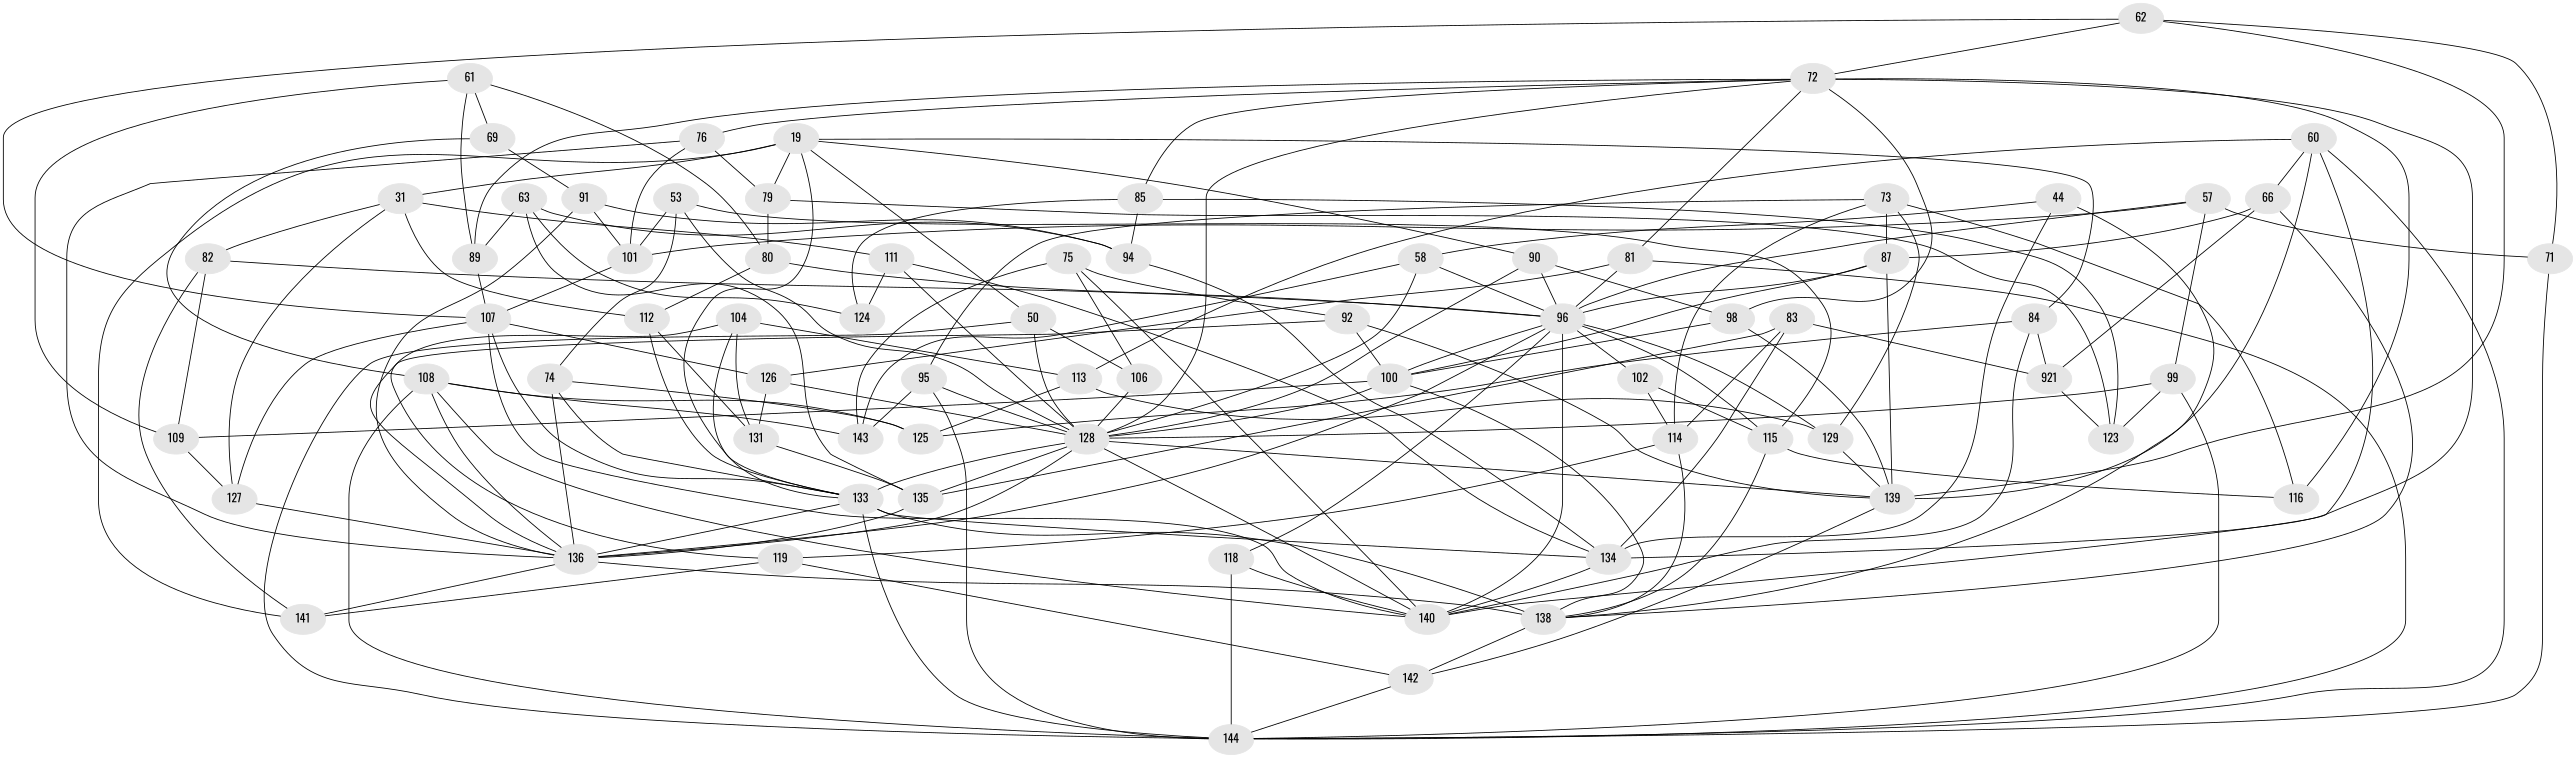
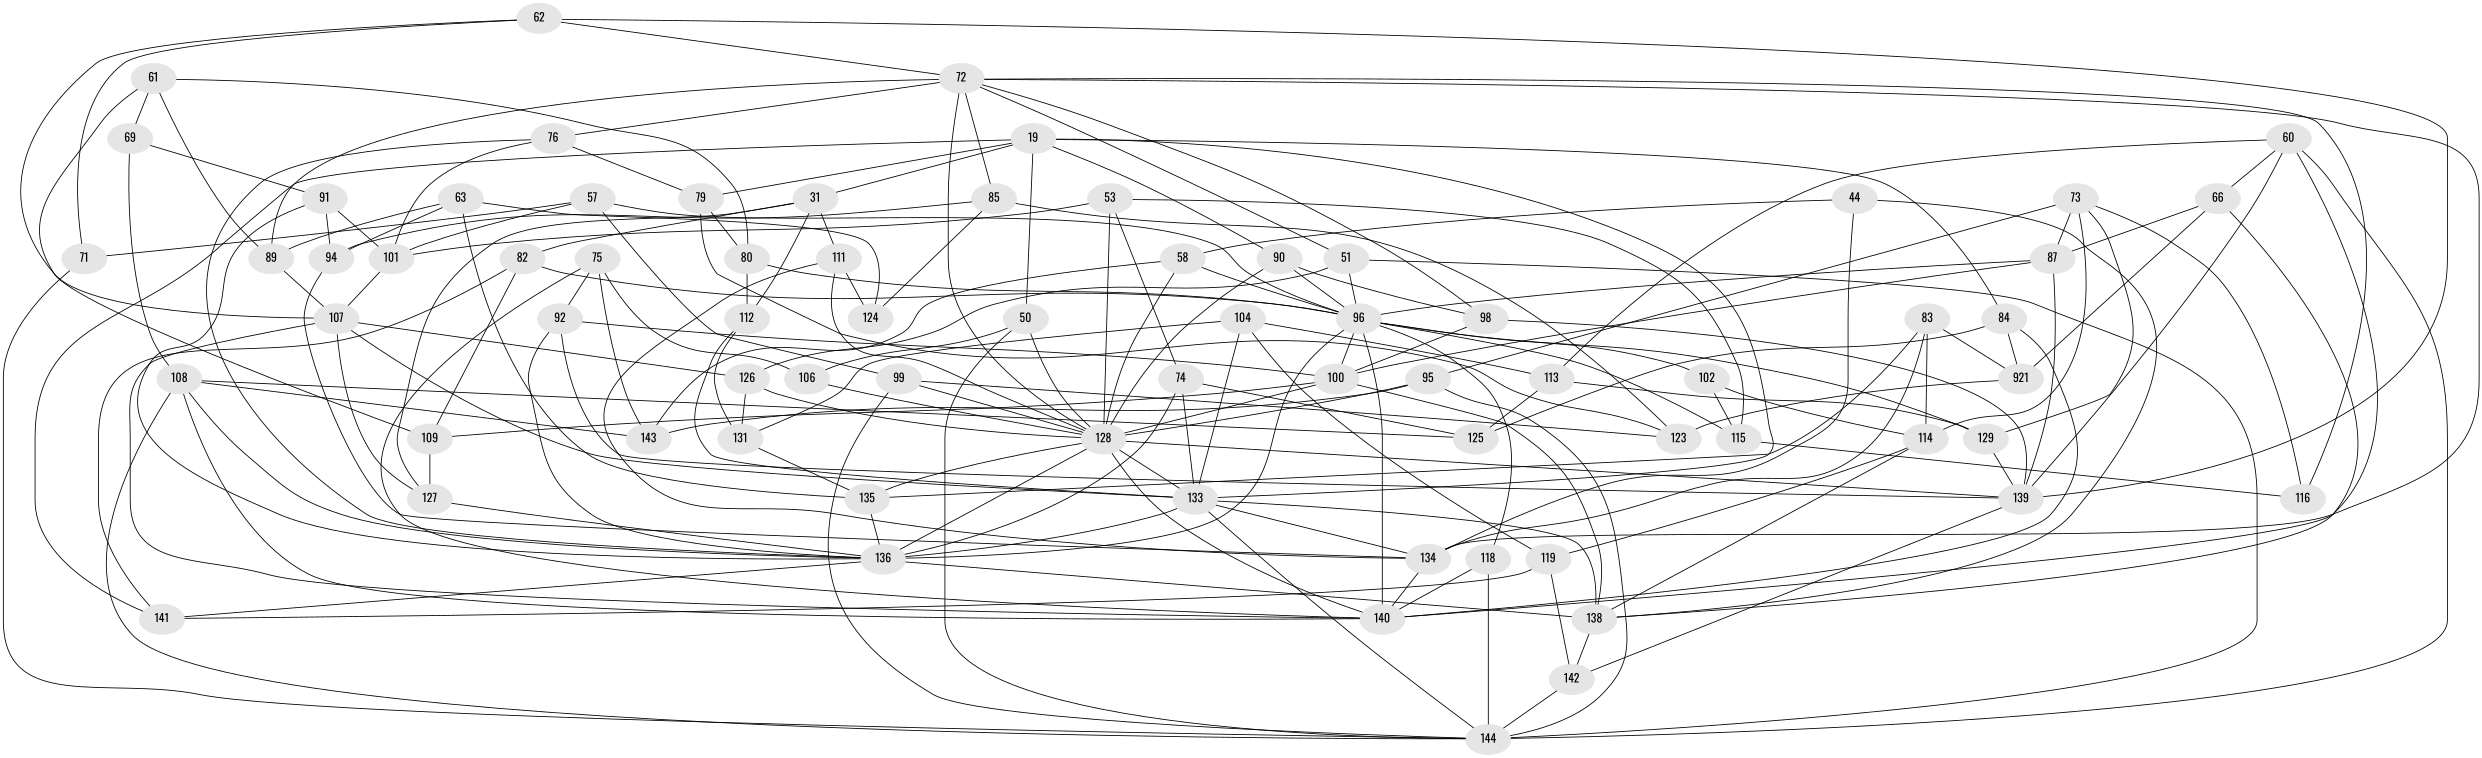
(1630, 259) -> (1346, 259)
(1692, 568) -> none
